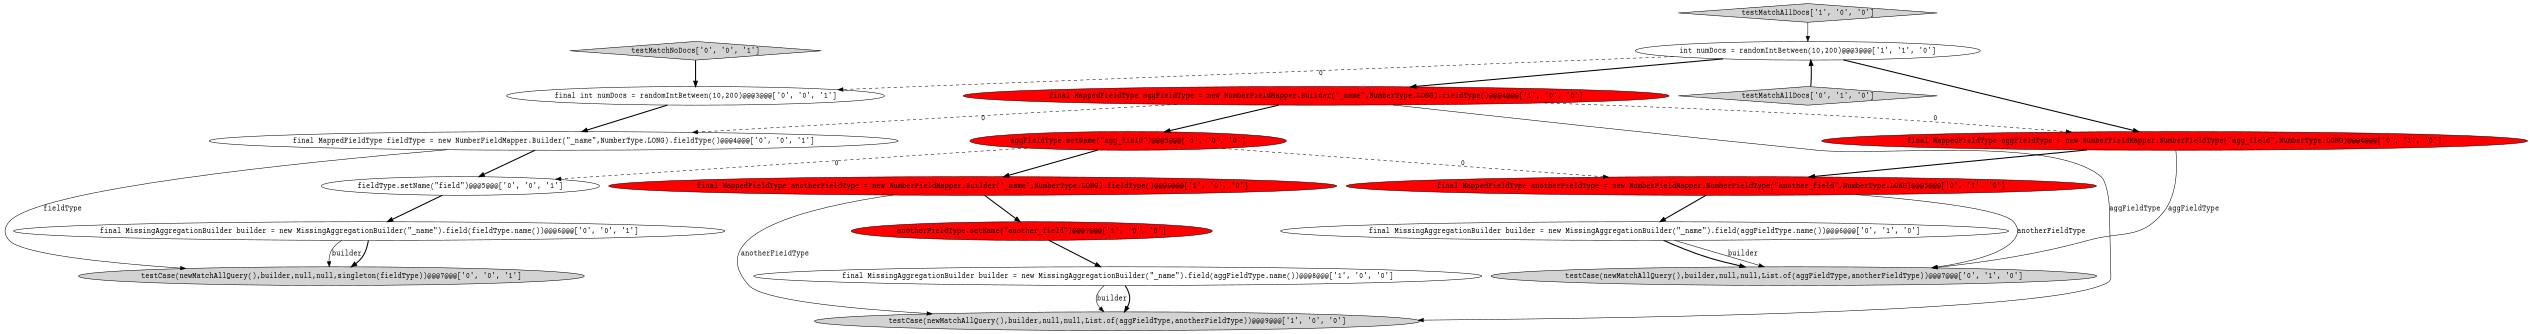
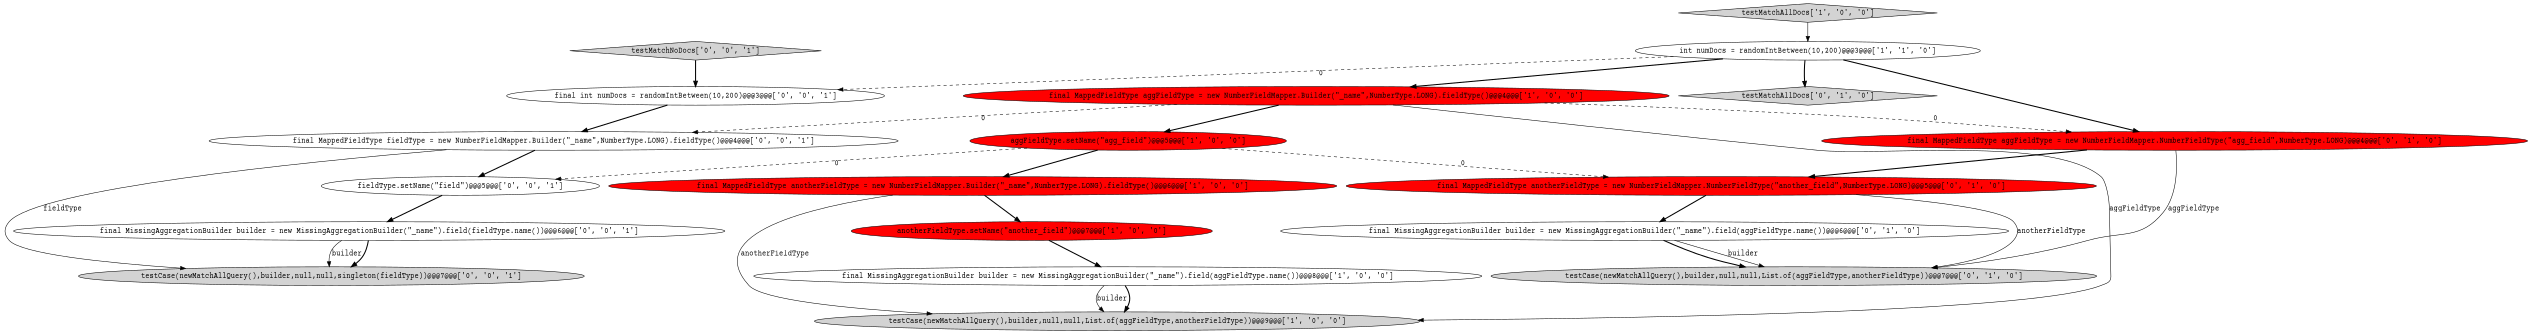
(1811, 76) -> (1804, 71)
